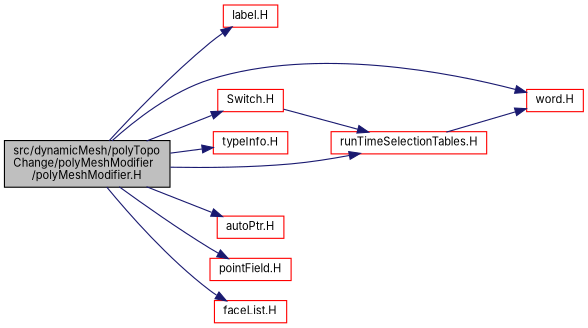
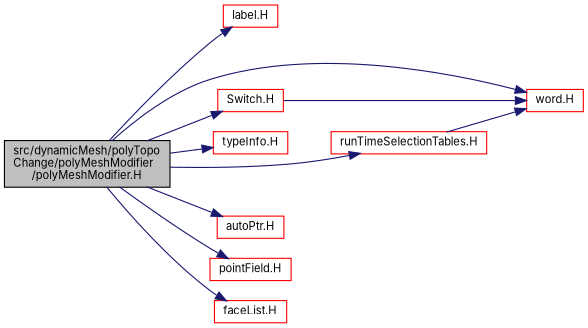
(321, 119) -> (399, 101)
